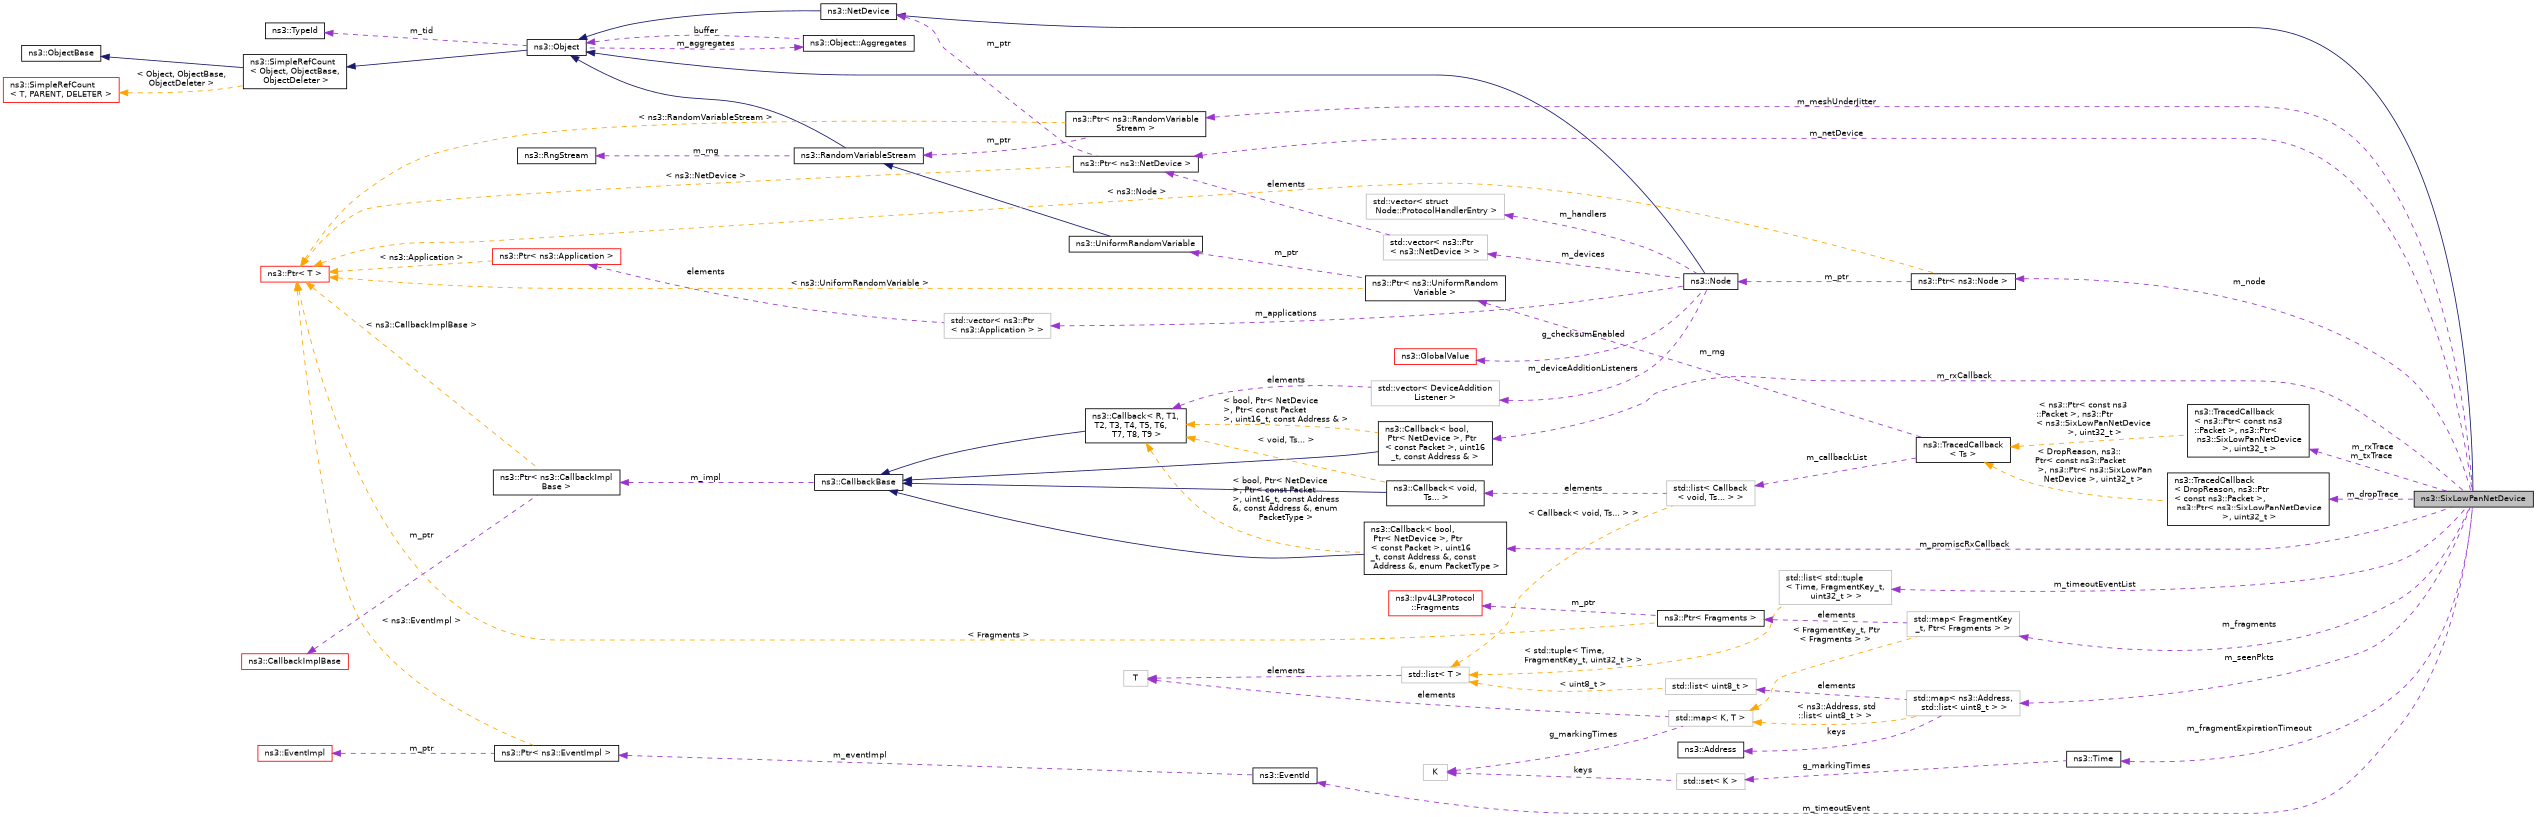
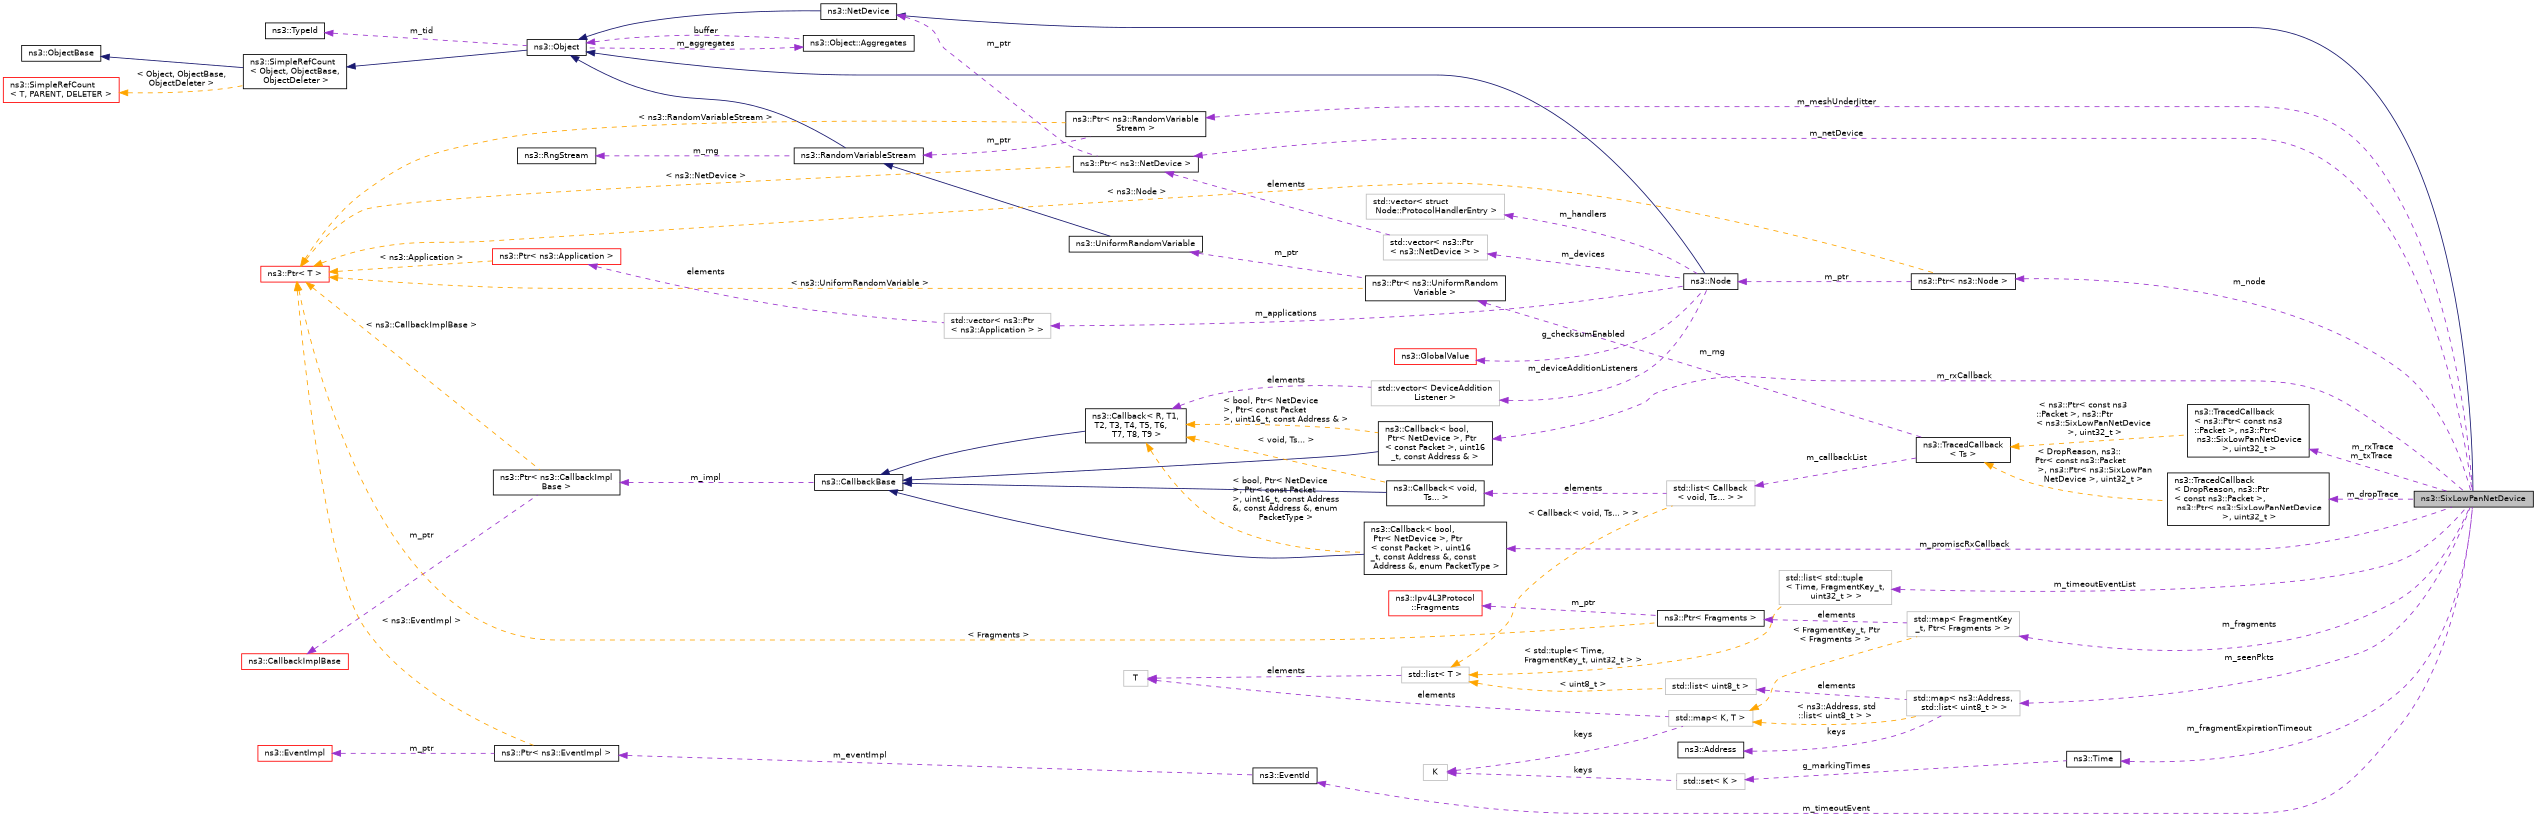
(1582, 735) -> (1582, 735)
